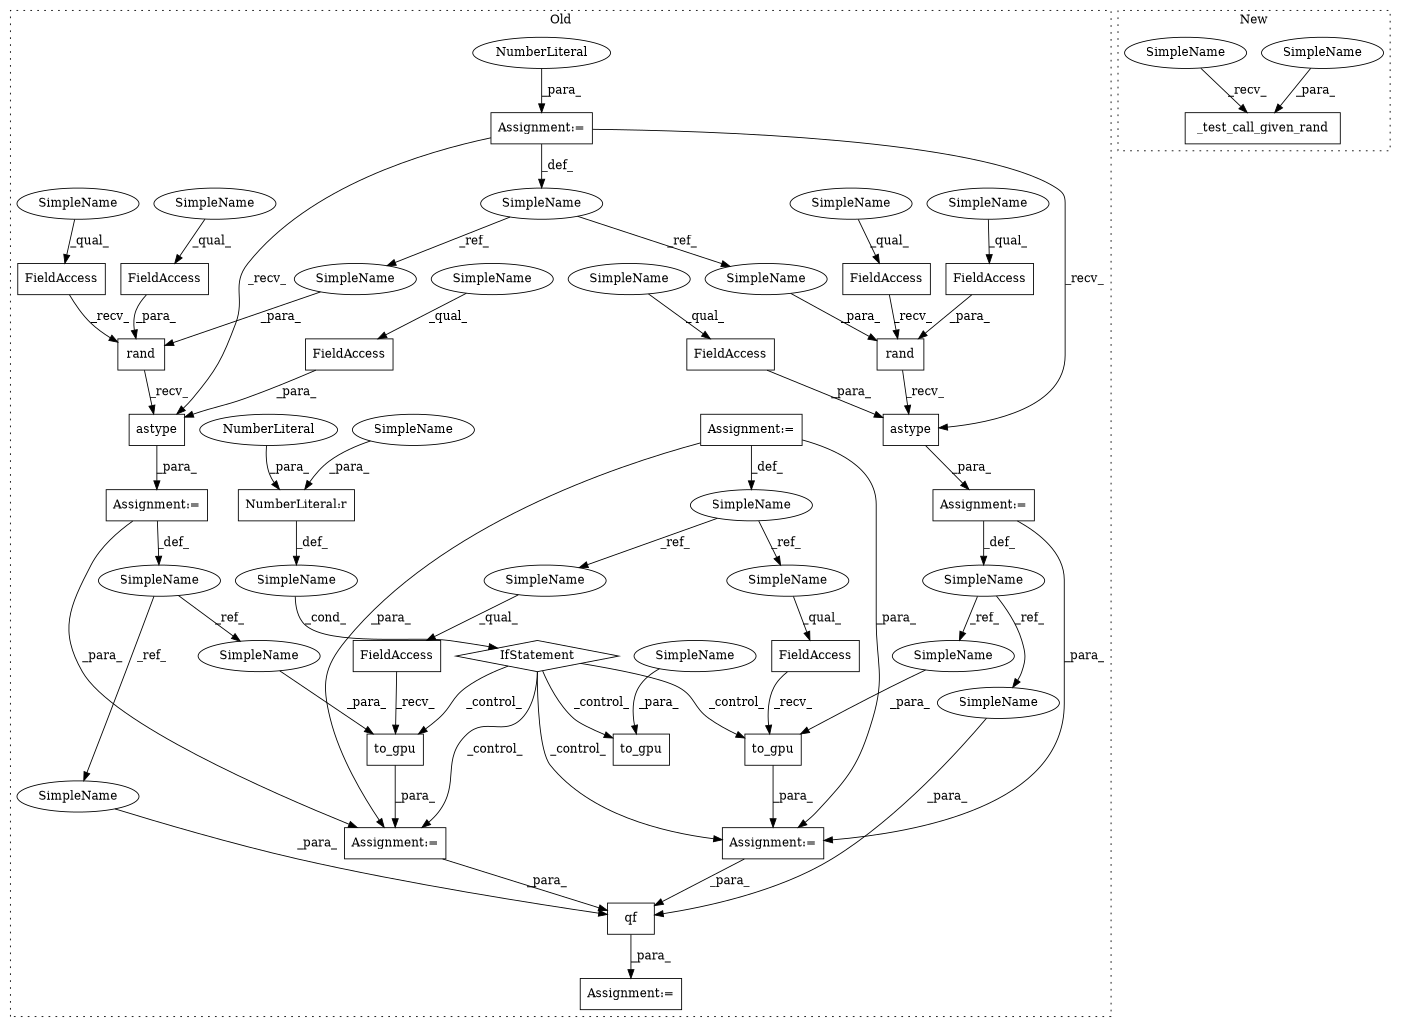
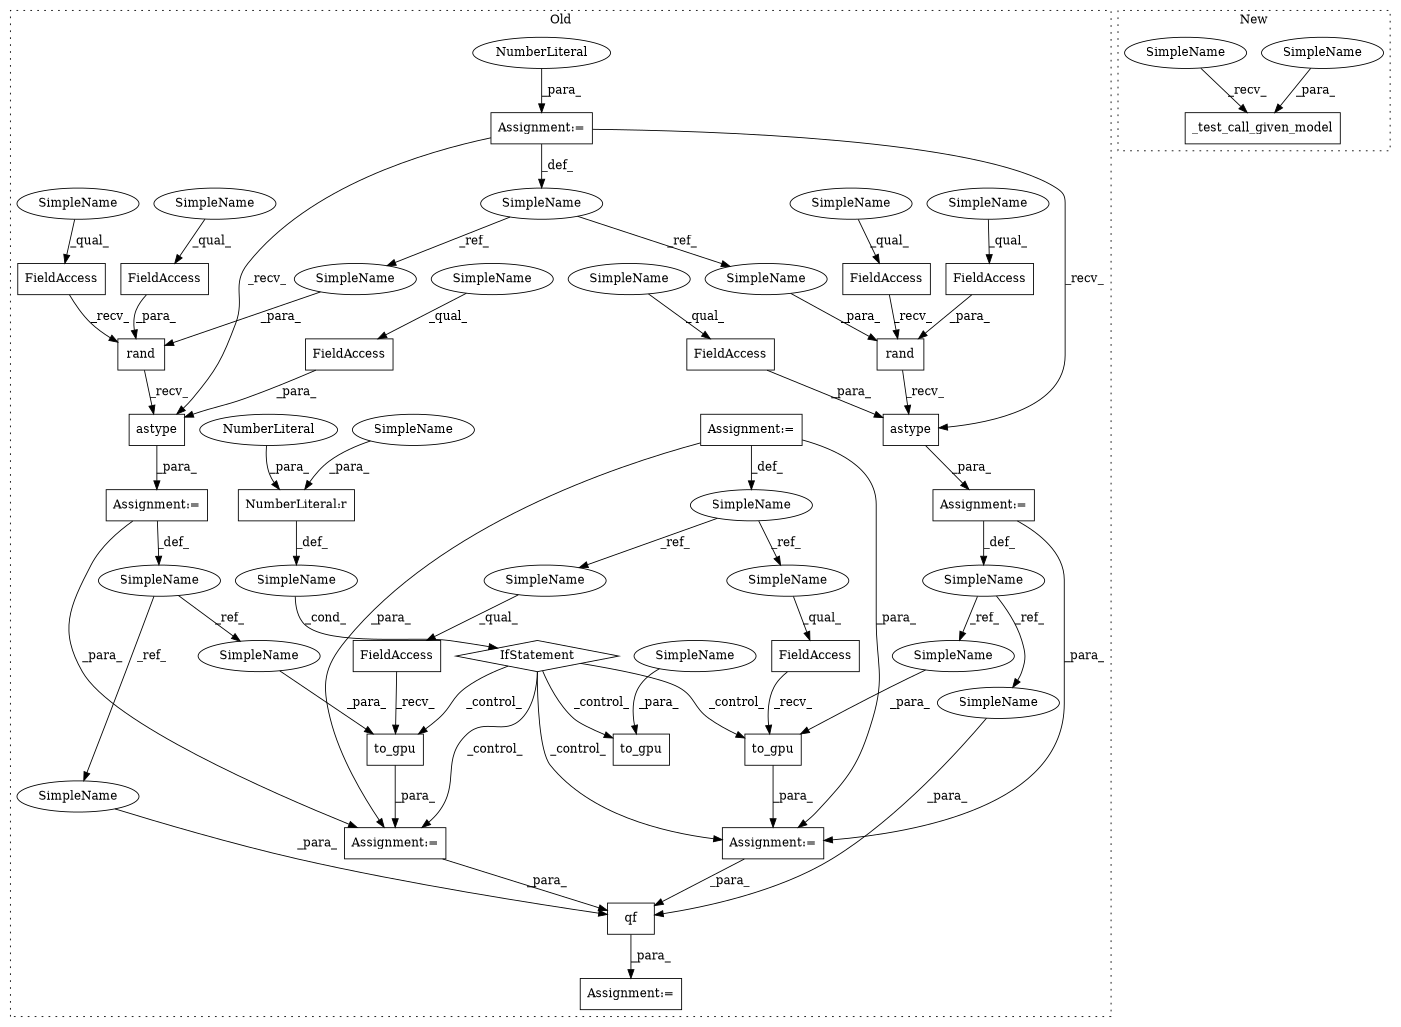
(1263, 128) -> (1263, 128)
